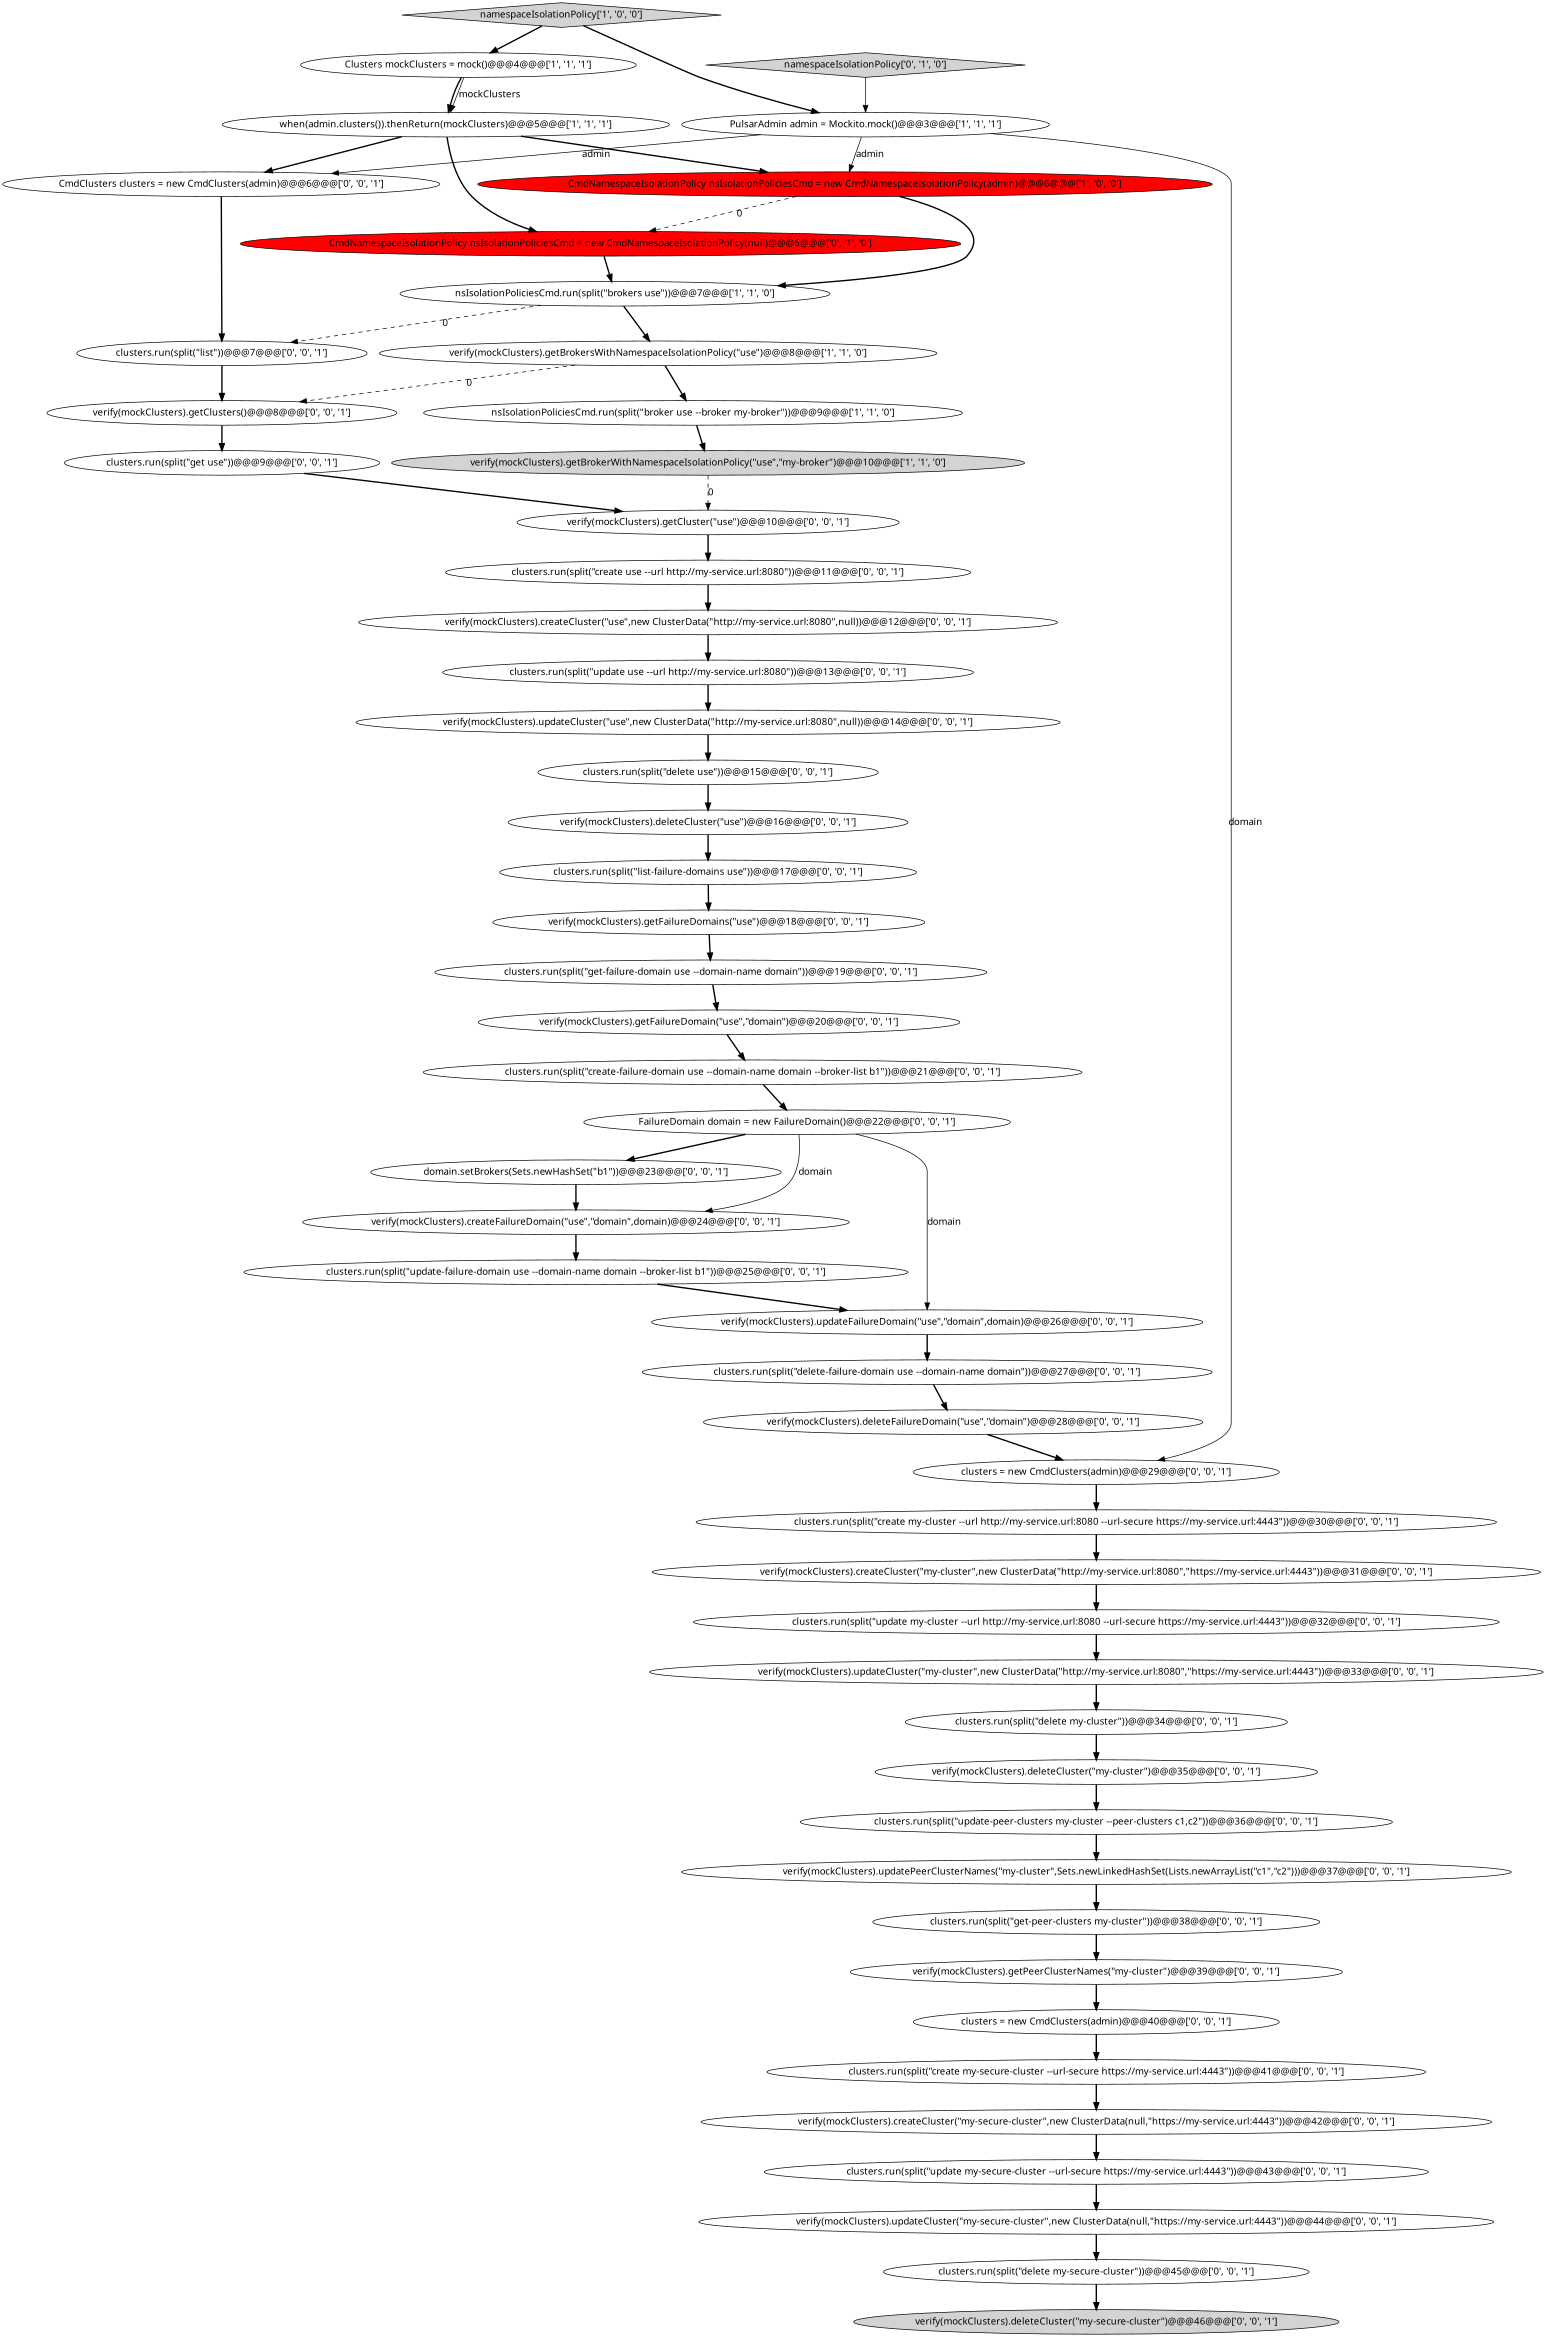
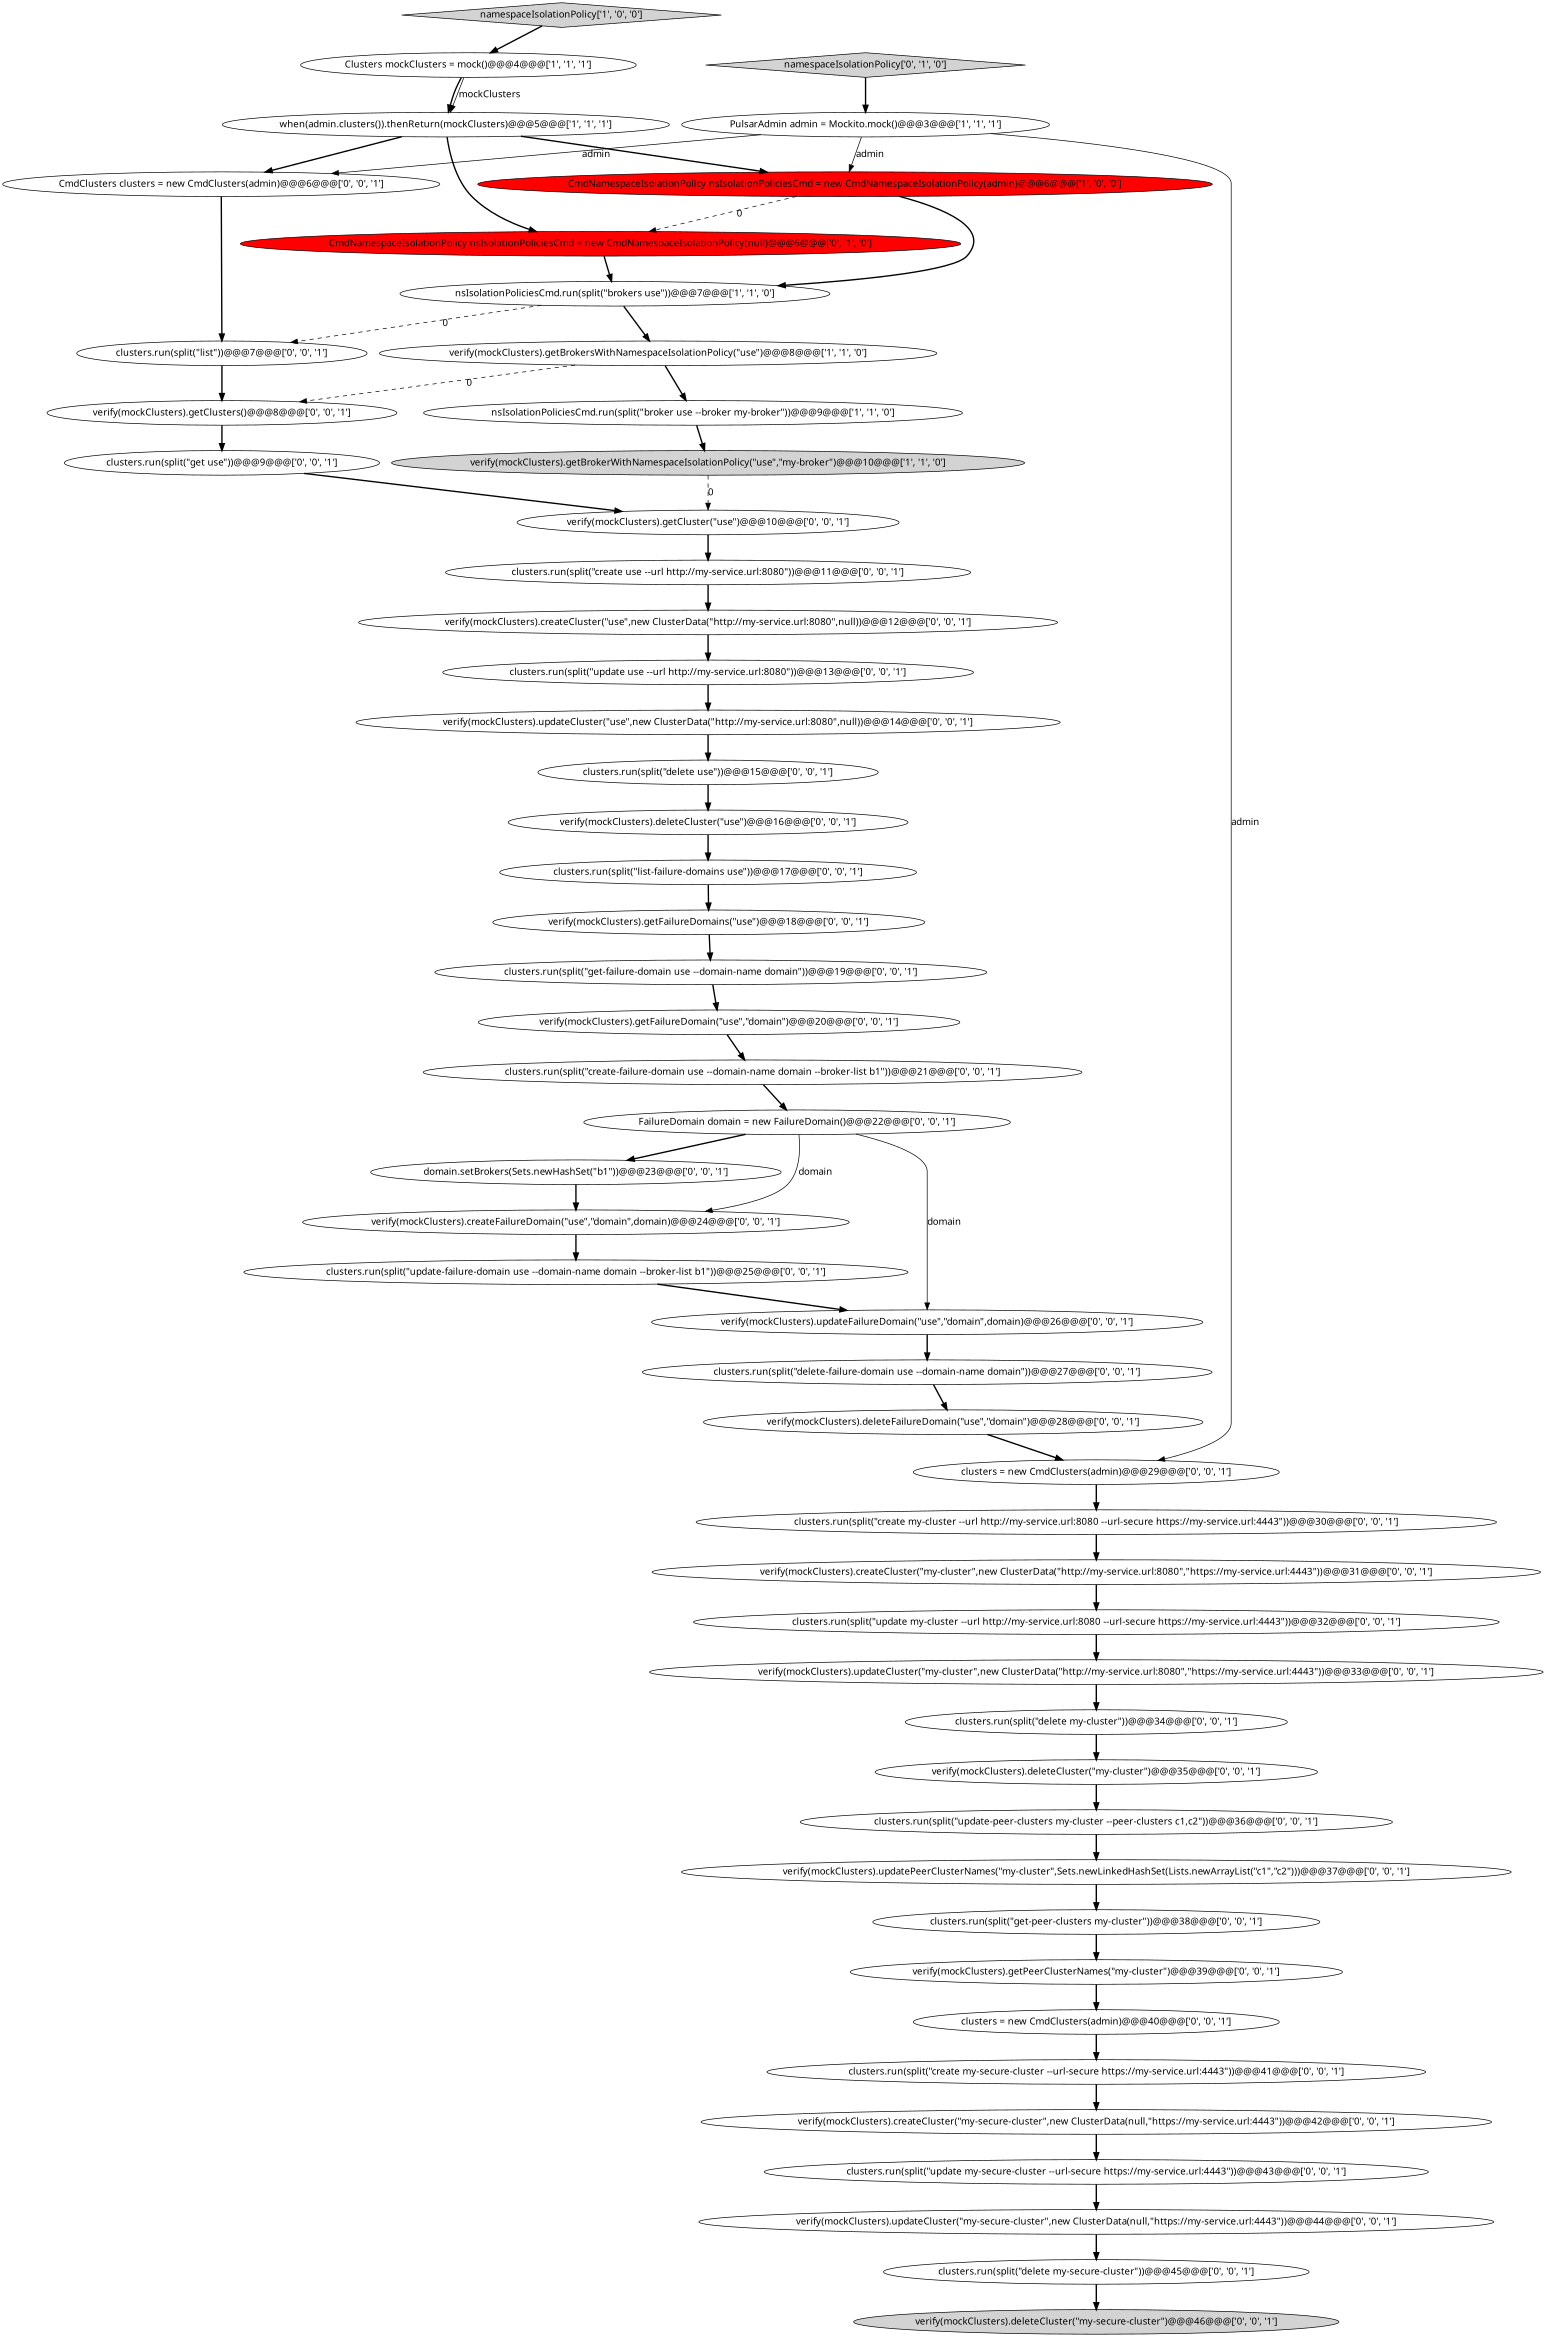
(695, 75) -> none
(866, 91) -> (866, 91)
(1246, 822) -> (1246, 822)
